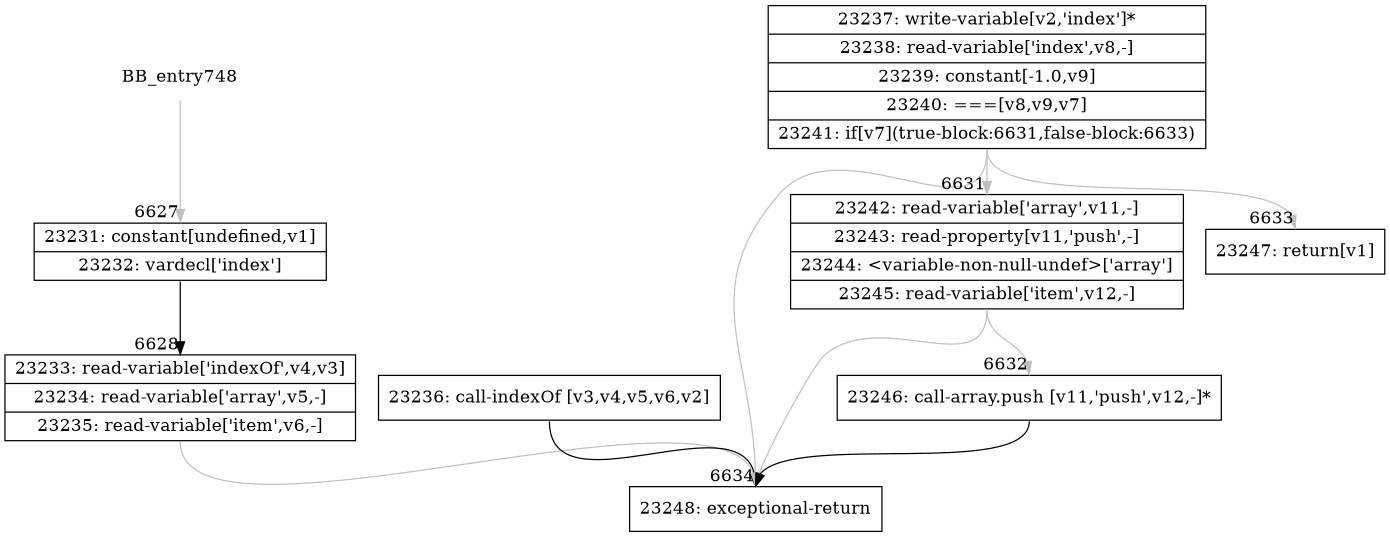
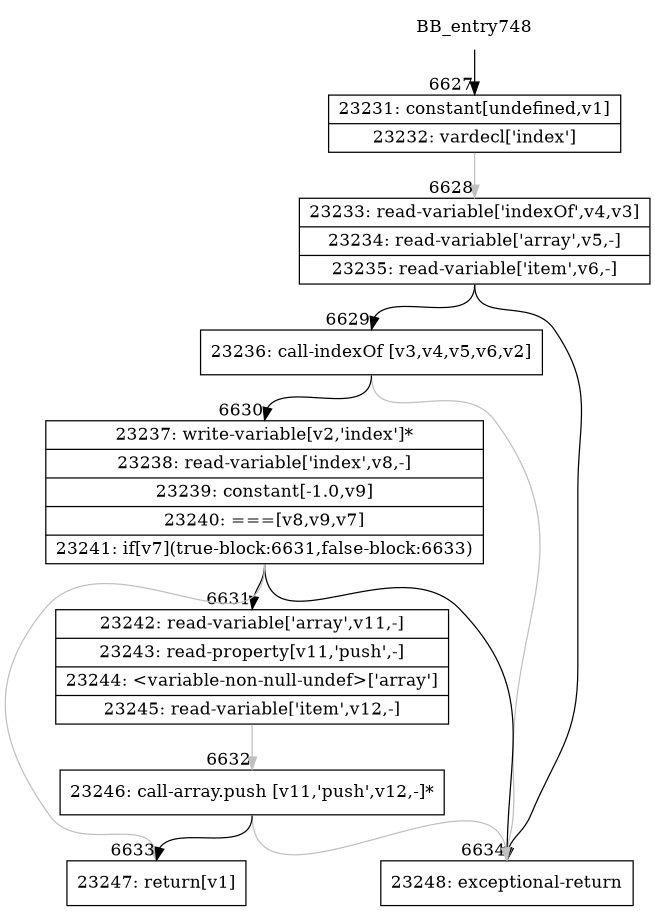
(180, 155) -> (475, 66)
(987, 165) -> (261, 581)
(763, 216) -> (469, 620)
none -> (429, 307)
(180, 311) -> (475, 169)
(847, 343) -> none
none -> (324, 398)
(899, 454) -> (374, 840)
(646, 455) -> (539, 557)
(462, 465) -> (578, 544)
none -> (211, 838)
